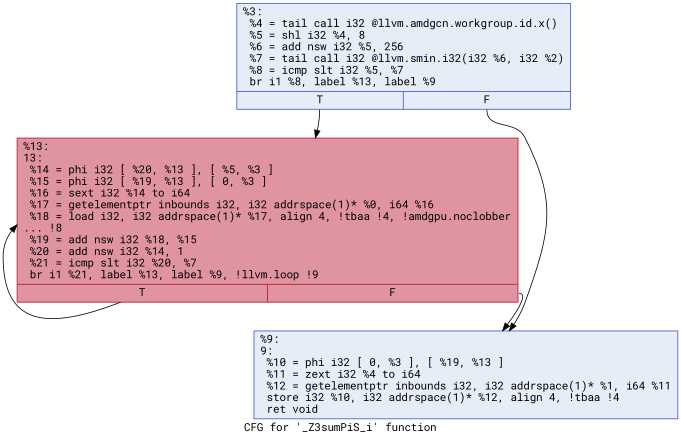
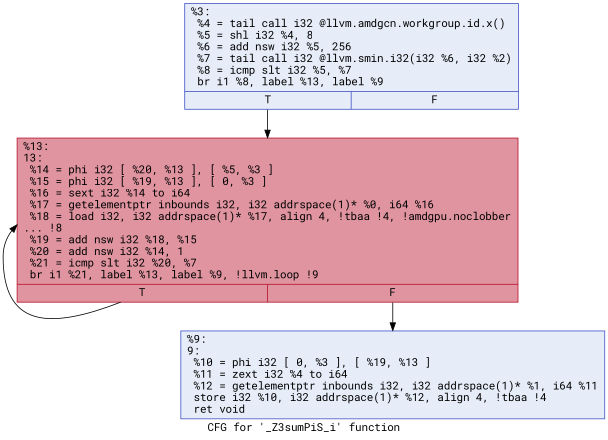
(546, 207) -> none
